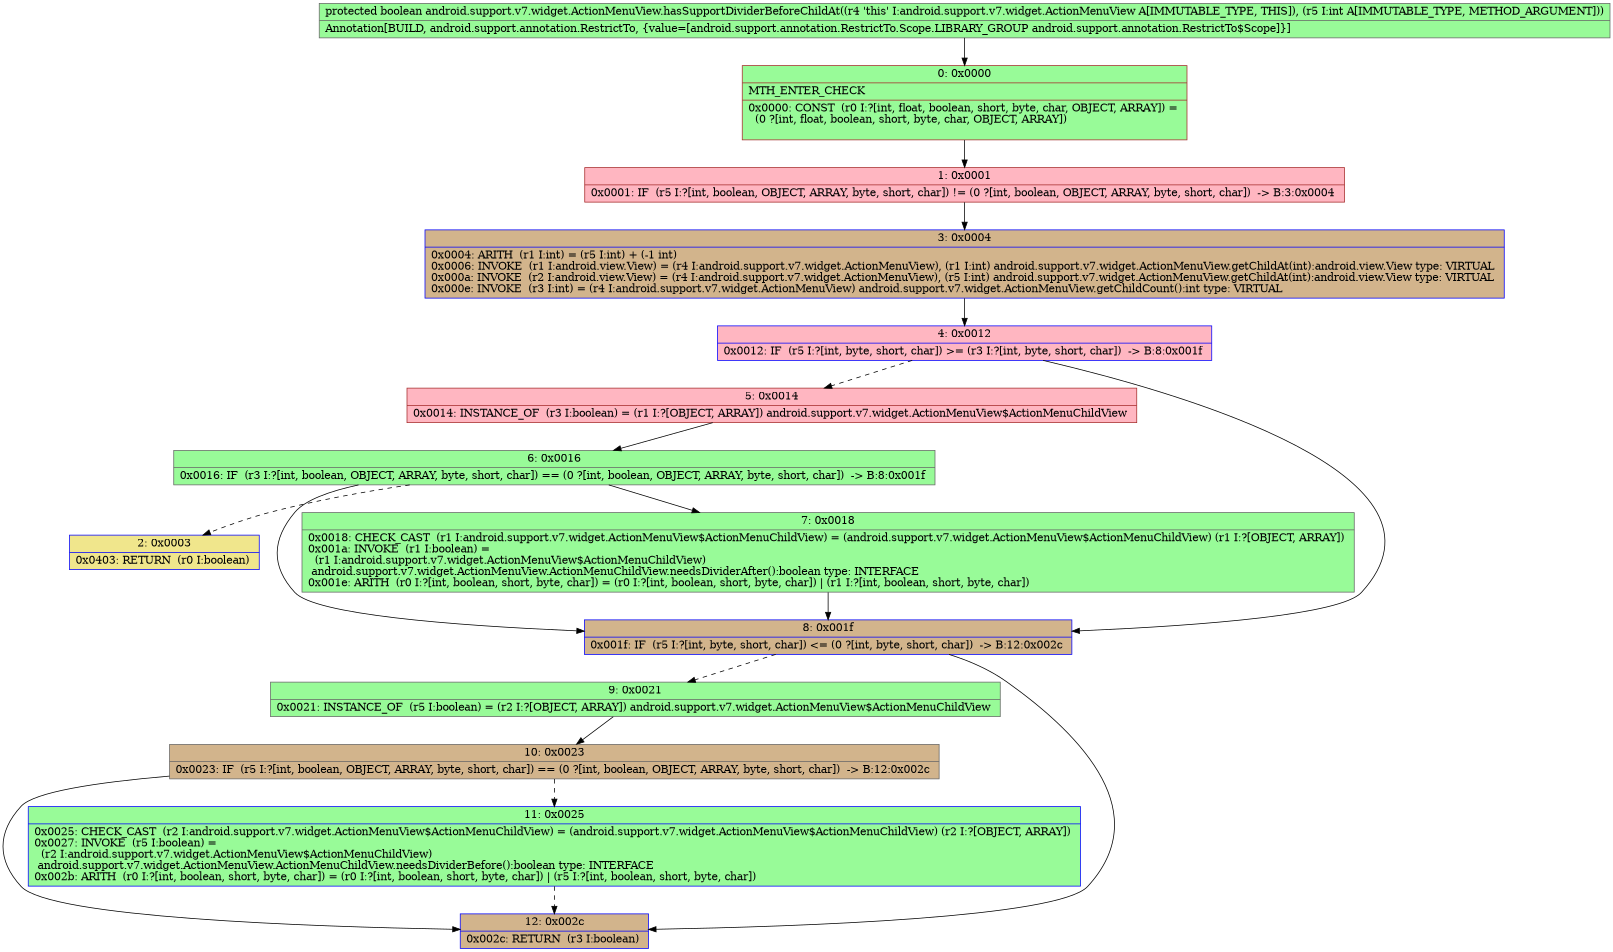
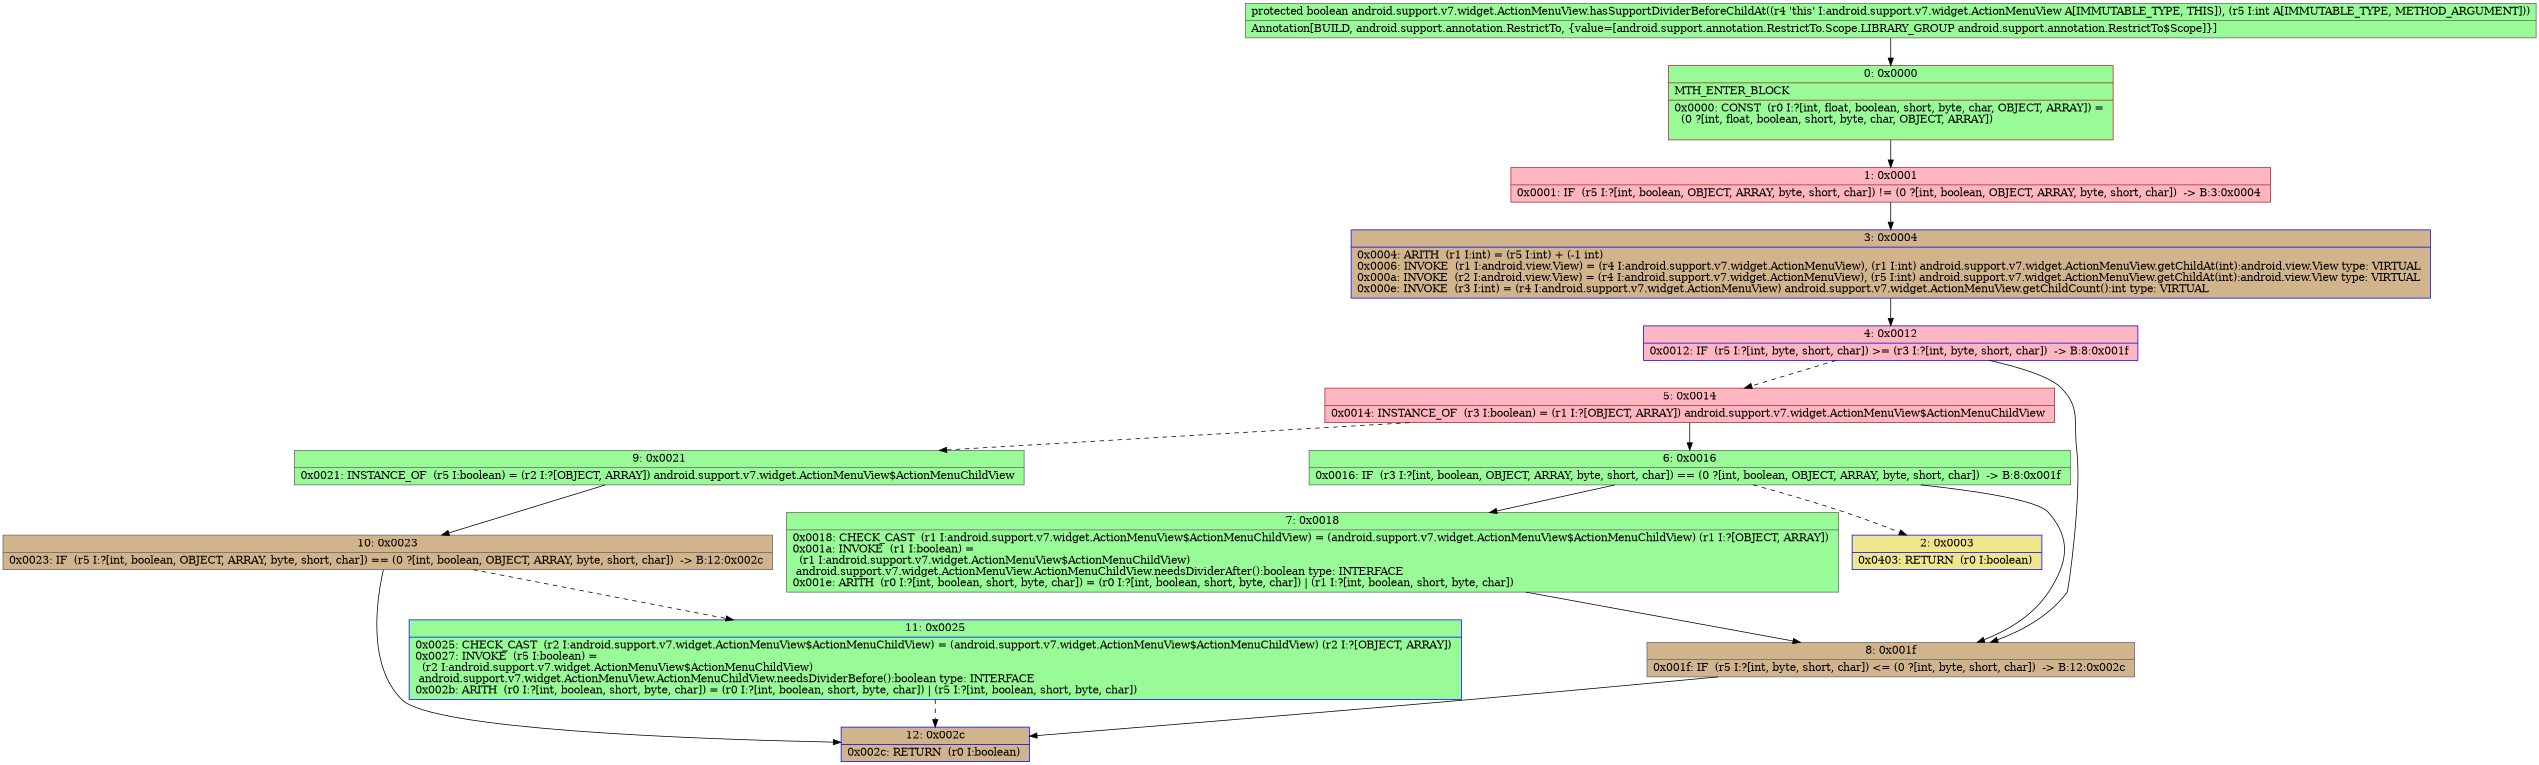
(807, 91) -> (1732, 91)
(828, 637) -> (1891, 660)
(735, 667) -> (1178, 436)
(554, 939) -> (935, 753)
